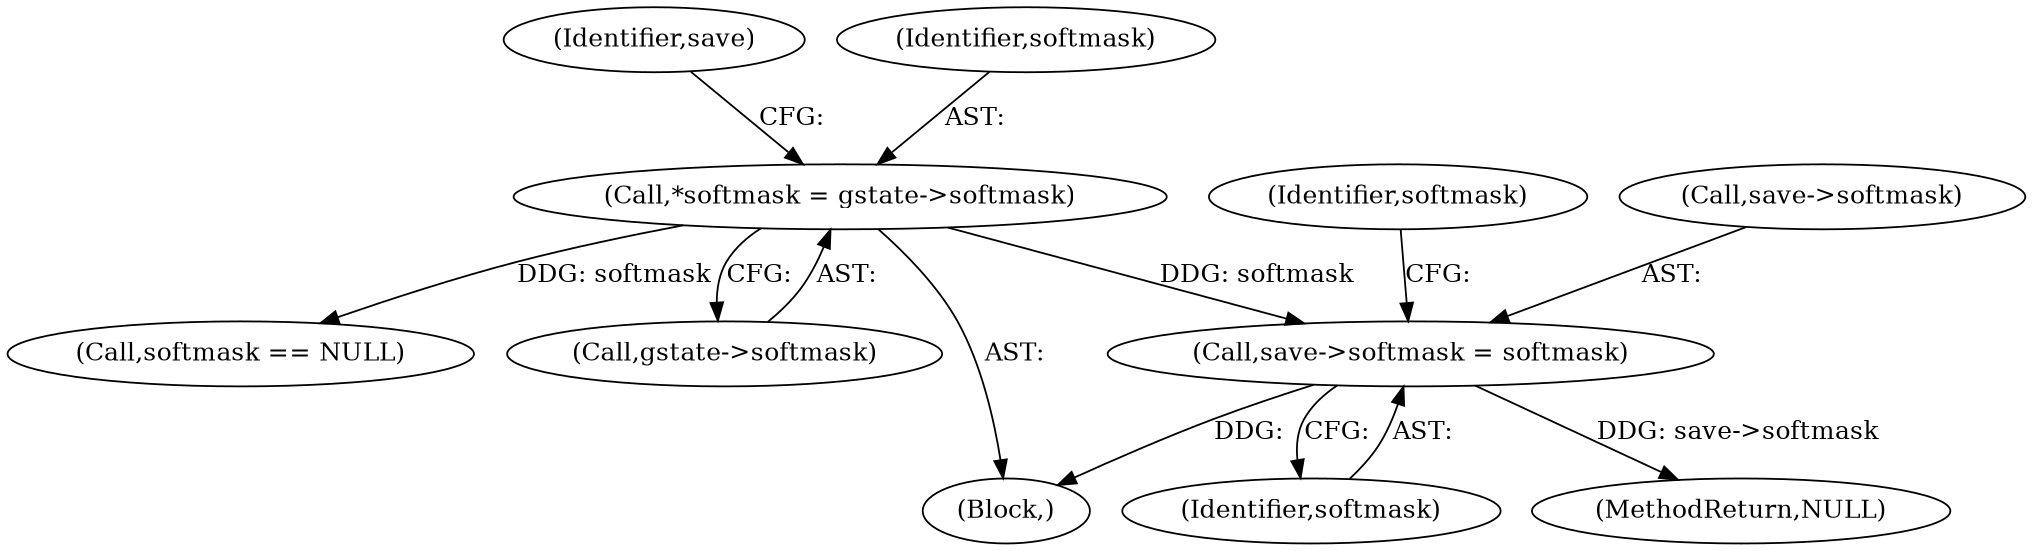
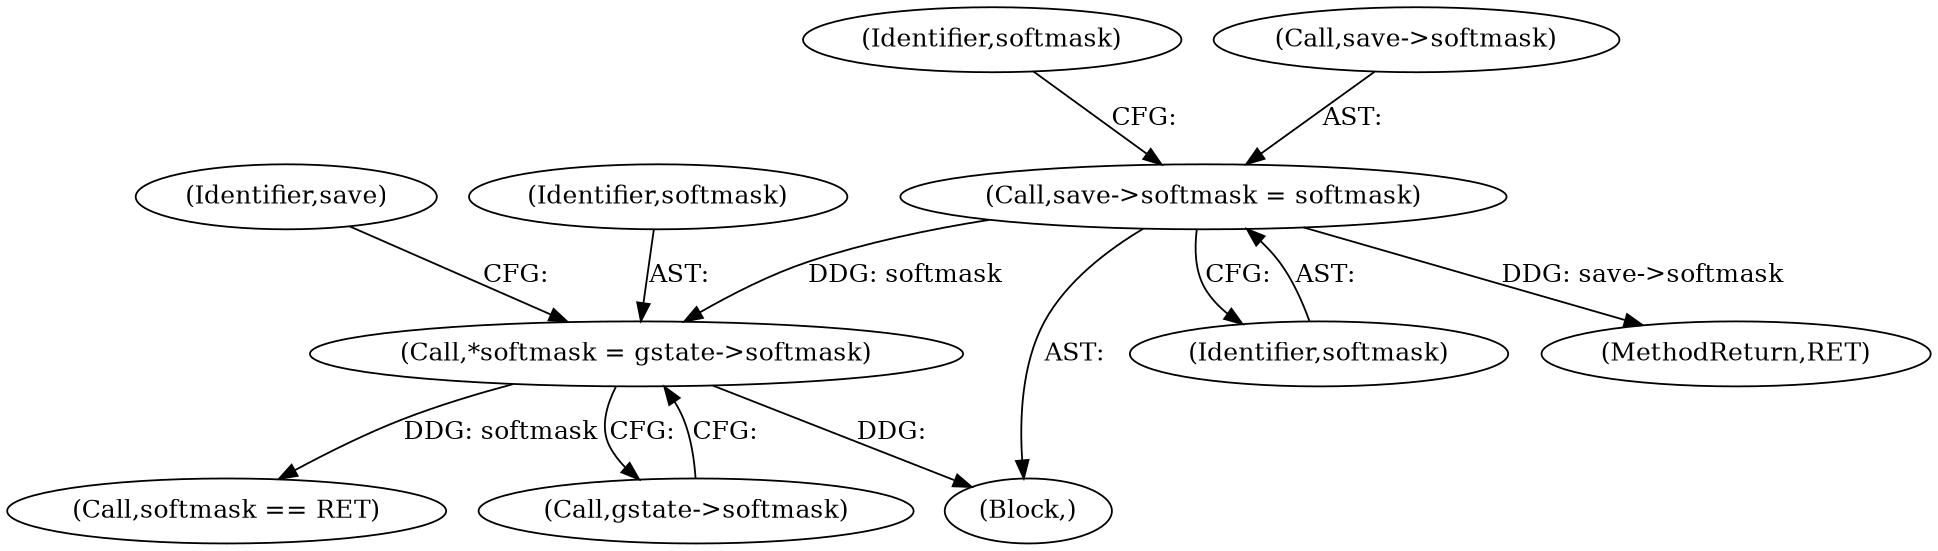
(1117, 273) -> (840, 252)
(851, 275) -> (730, 432)
(241, 354) -> (227, 511)
(1019, 354) -> (896, 432)
(1253, 432) -> (1079, 354)
(1741, 511) -> (1736, 354)
